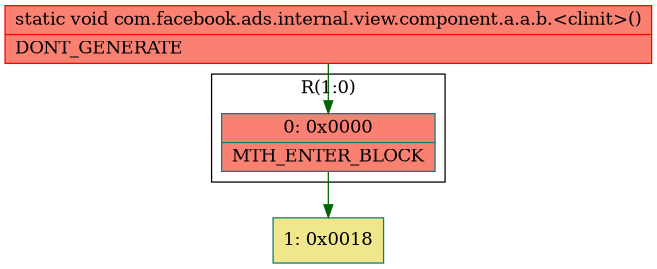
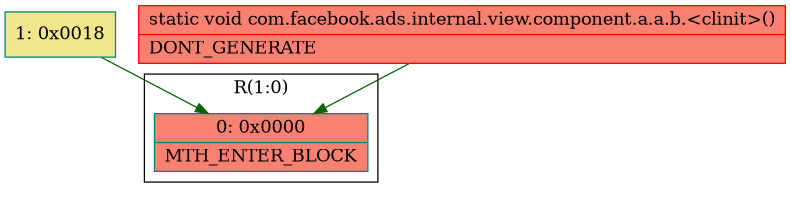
(328, 190) -> (154, 85)
